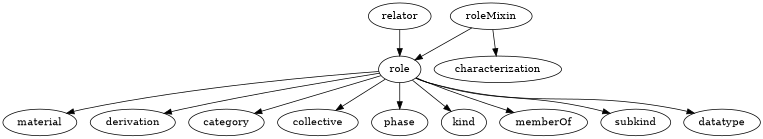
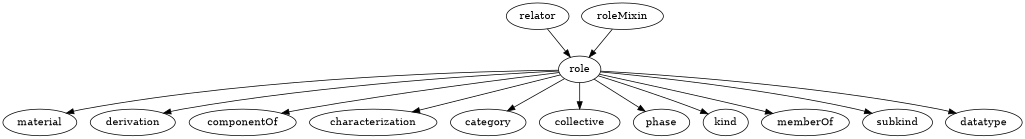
(494, 39) -> (490, 92)
none -> (243, 122)
